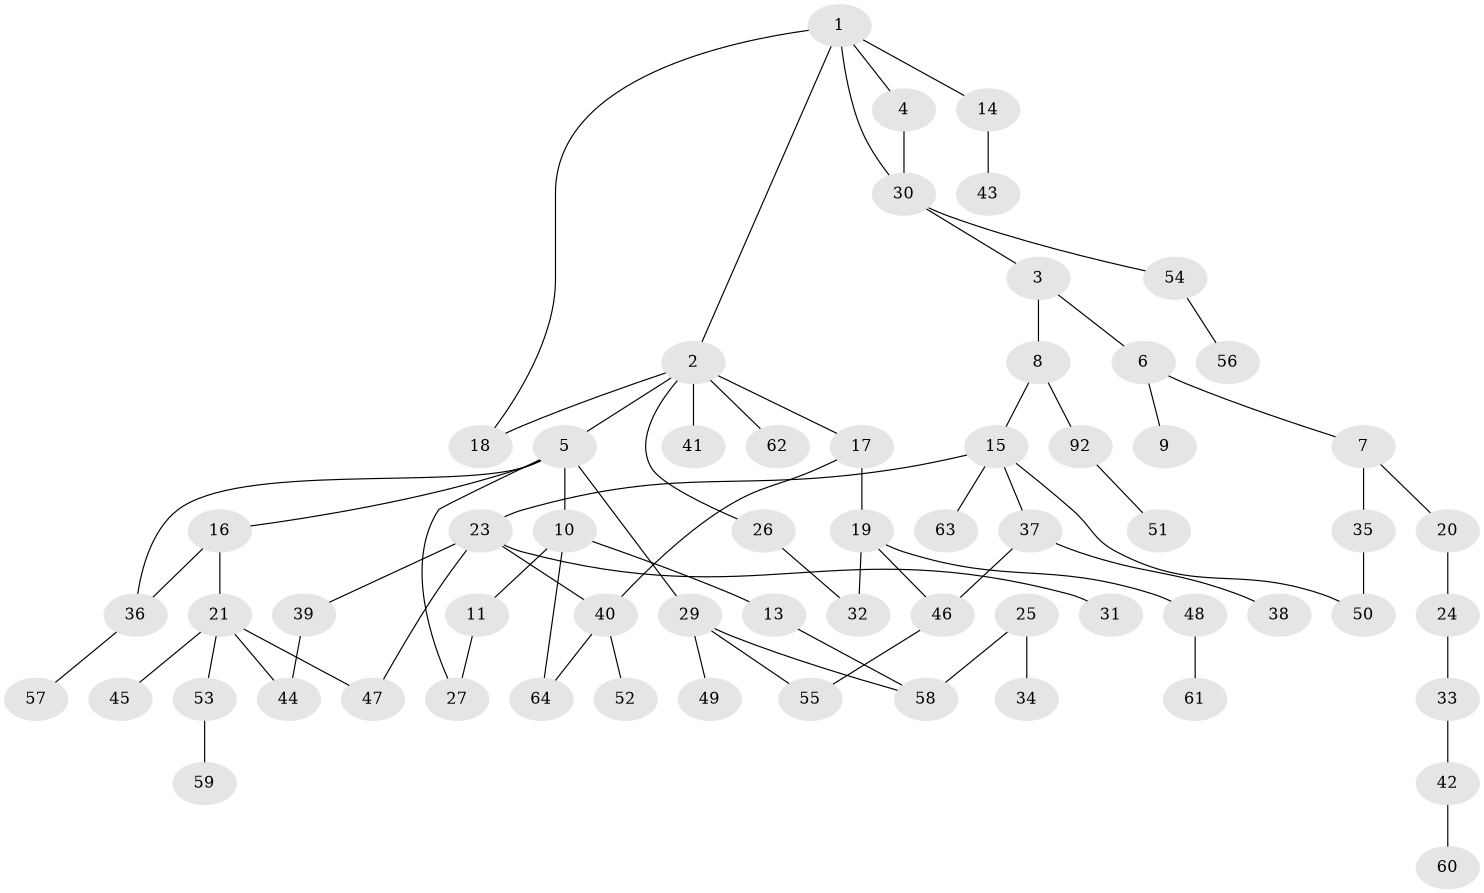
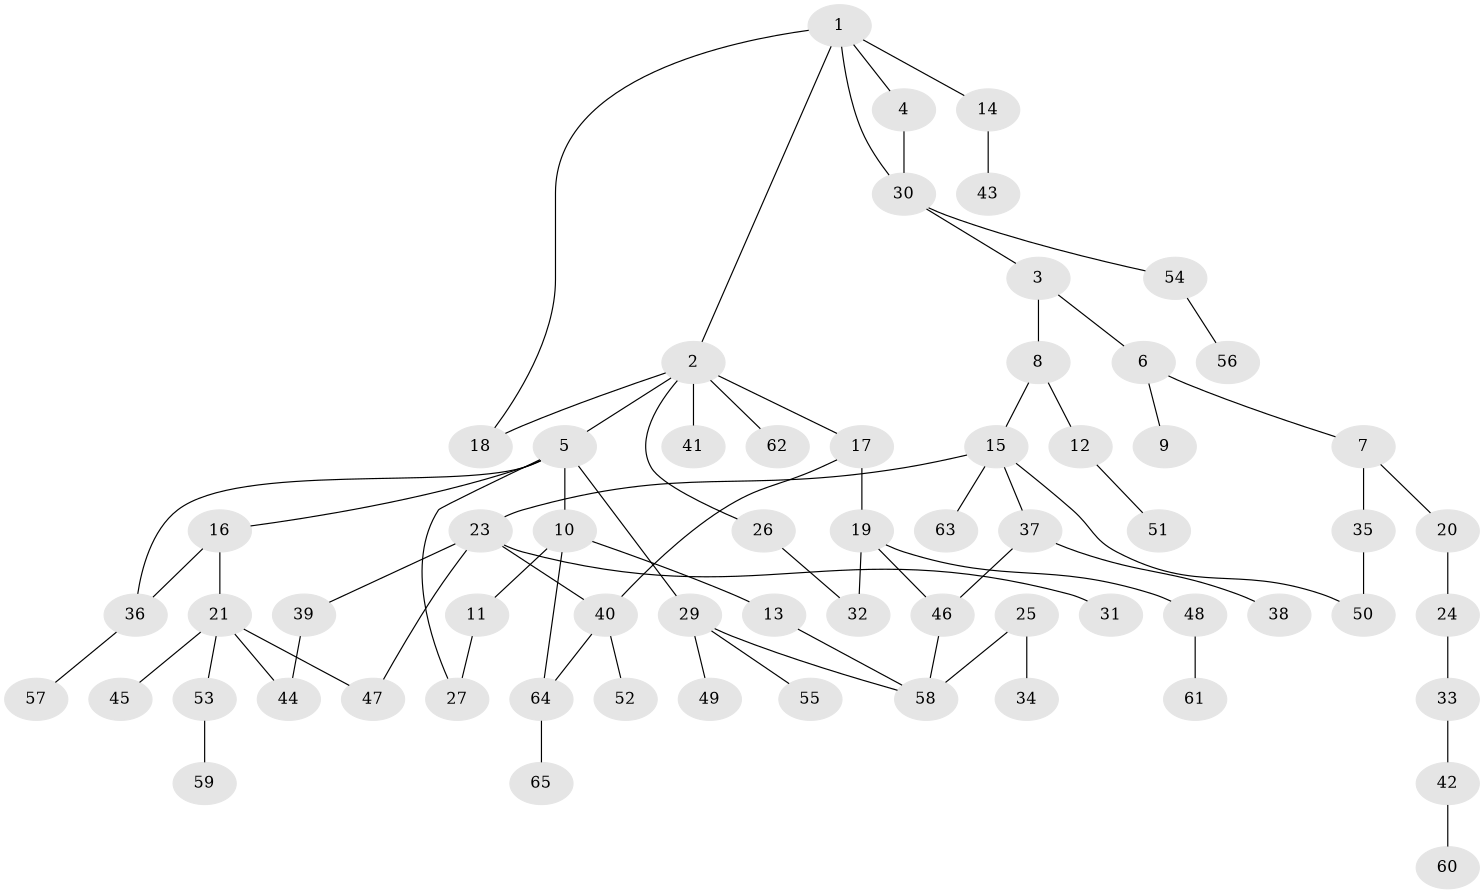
(1081, 447) -> (1081, 447)
(877, 657) -> (934, 657)
none -> (541, 784)
